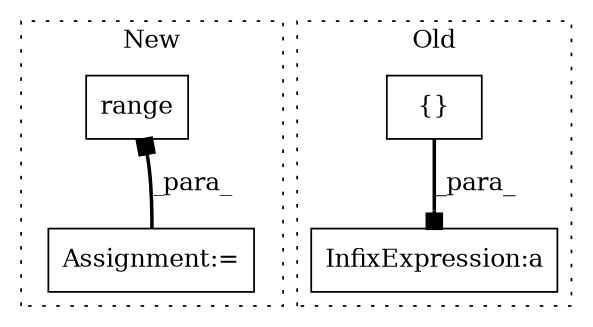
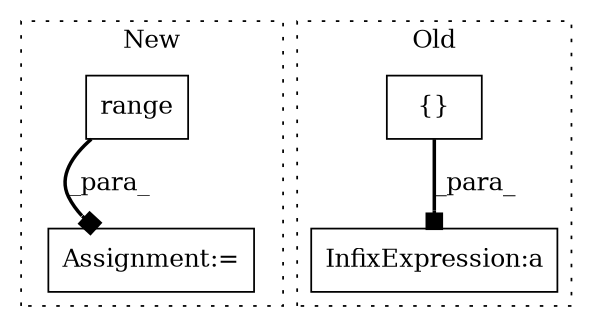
(151, 192) -> (66, 176)
